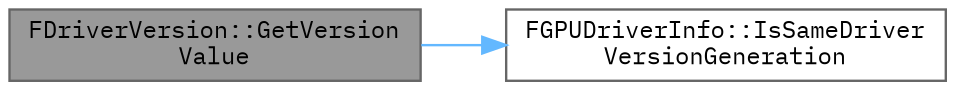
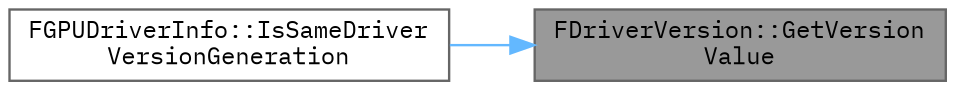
(452, 45) -> (480, 45)
